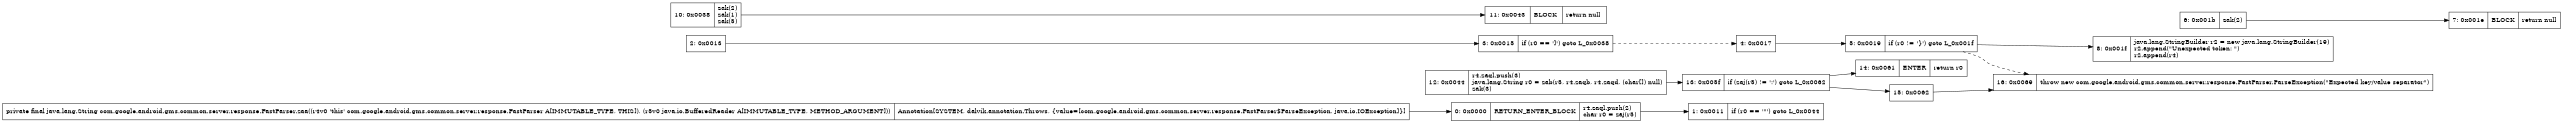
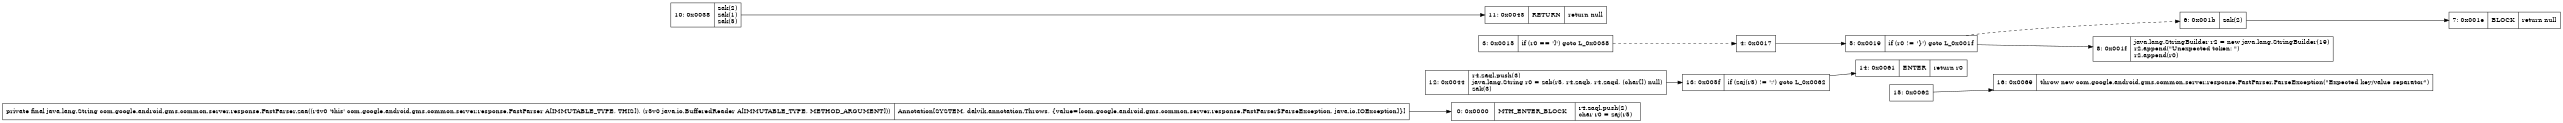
(1545, 15) -> (1546, 15)
(706, 44) -> none
(2157, 55) -> (2157, 55)
(1992, 65) -> (2071, 26)
(1857, 89) -> none
(1535, 111) -> (1533, 111)
(1756, 112) -> none
